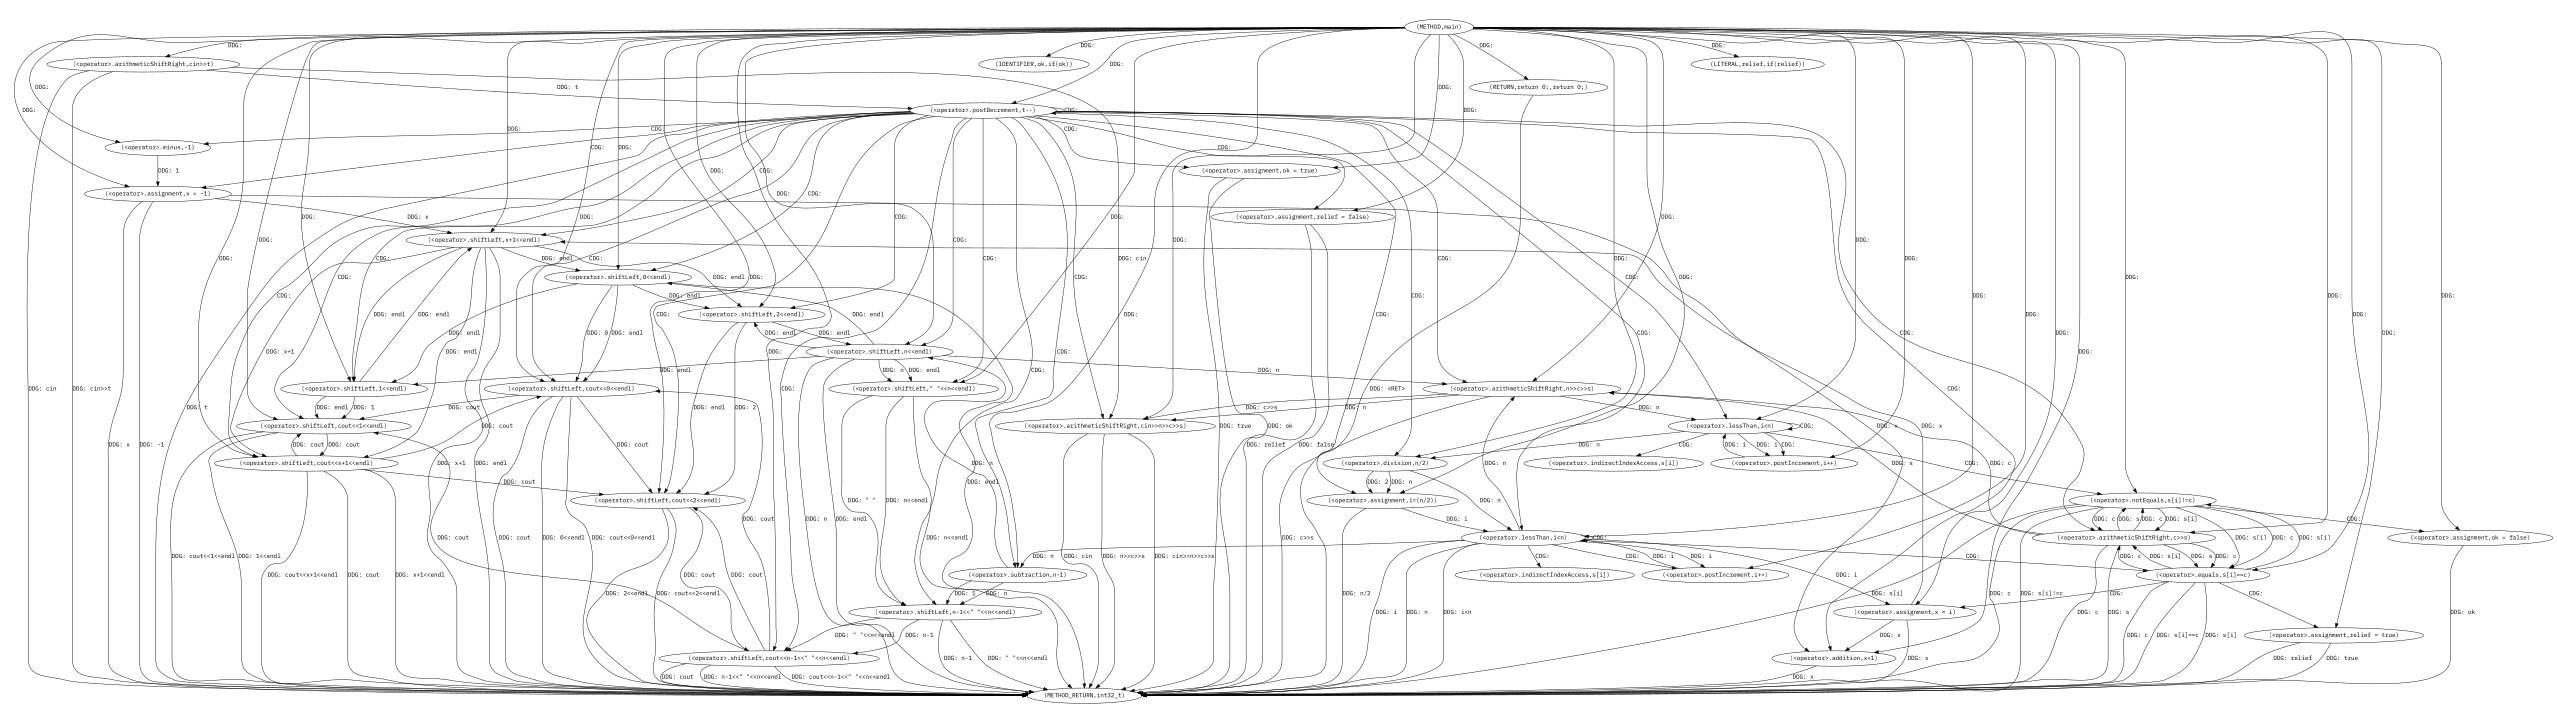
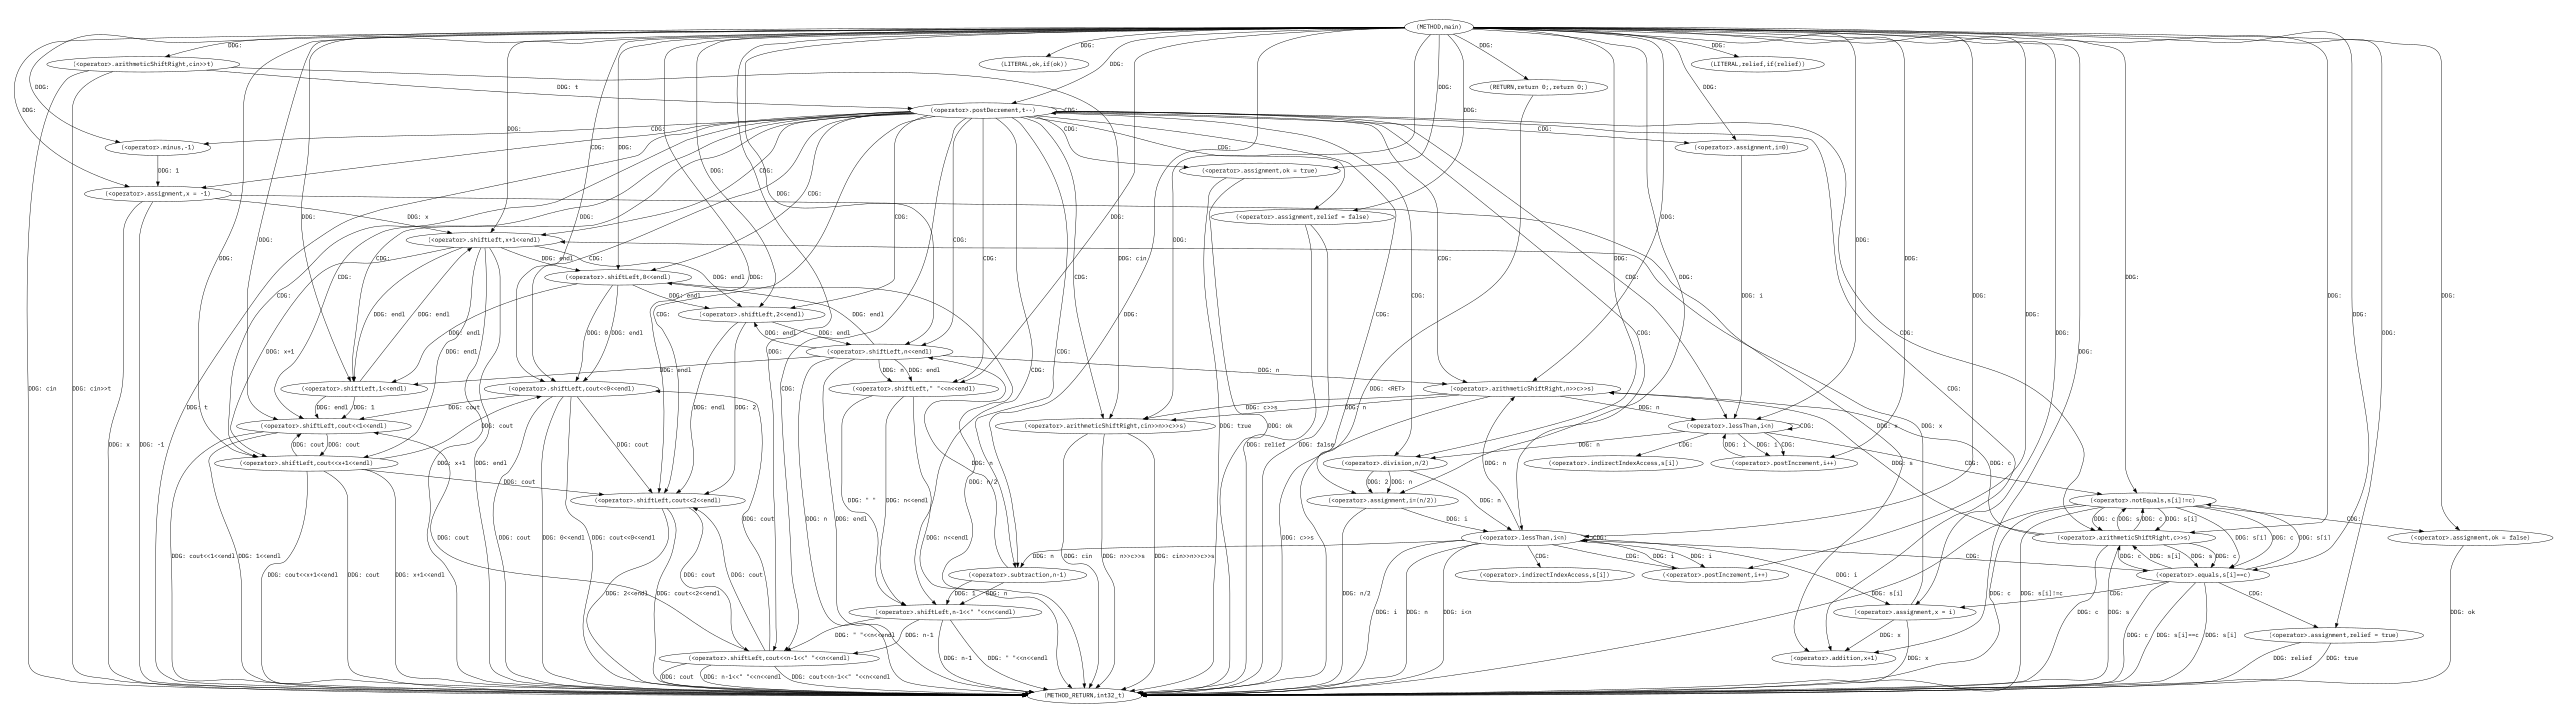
(1034, 64) -> (1034, 64)
none -> (1741, 148)
(983, 482) -> (983, 482)
(1482, 691) -> none
